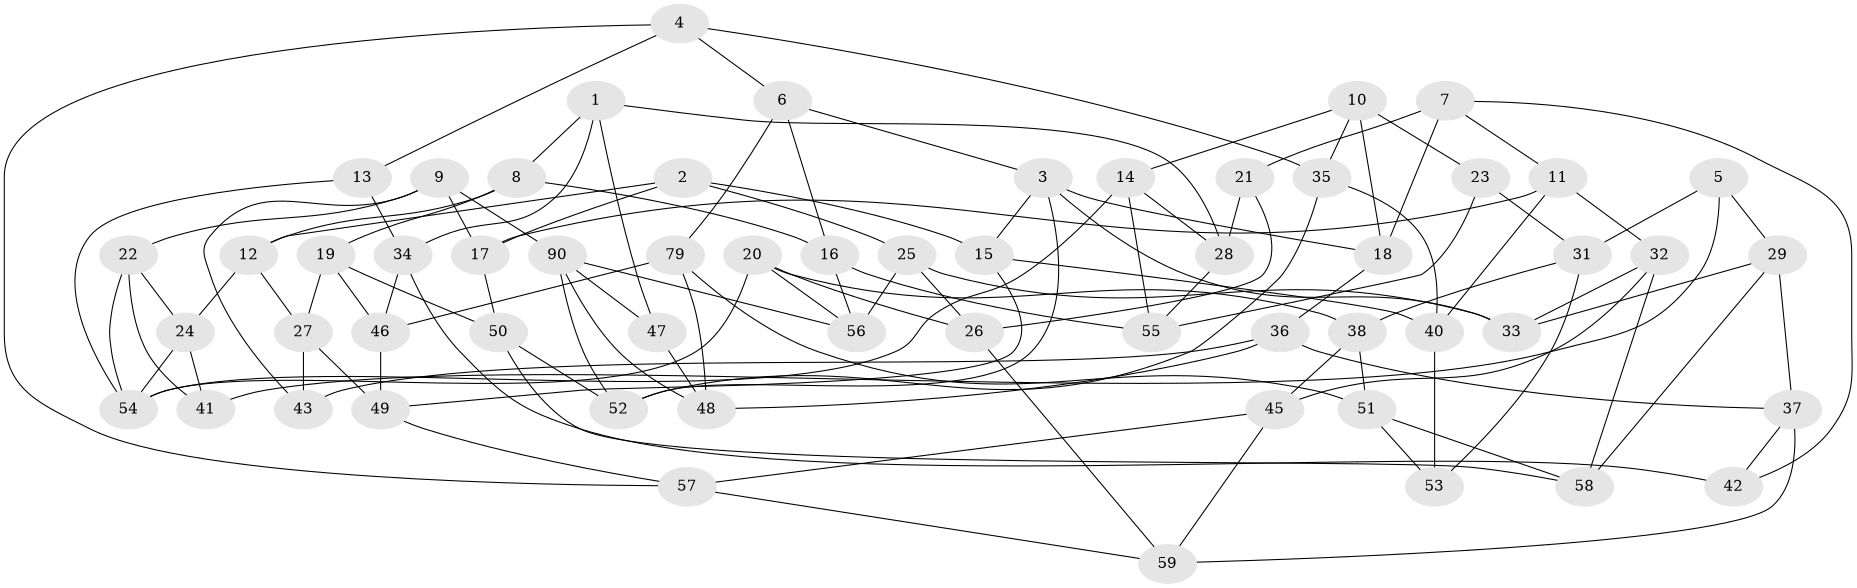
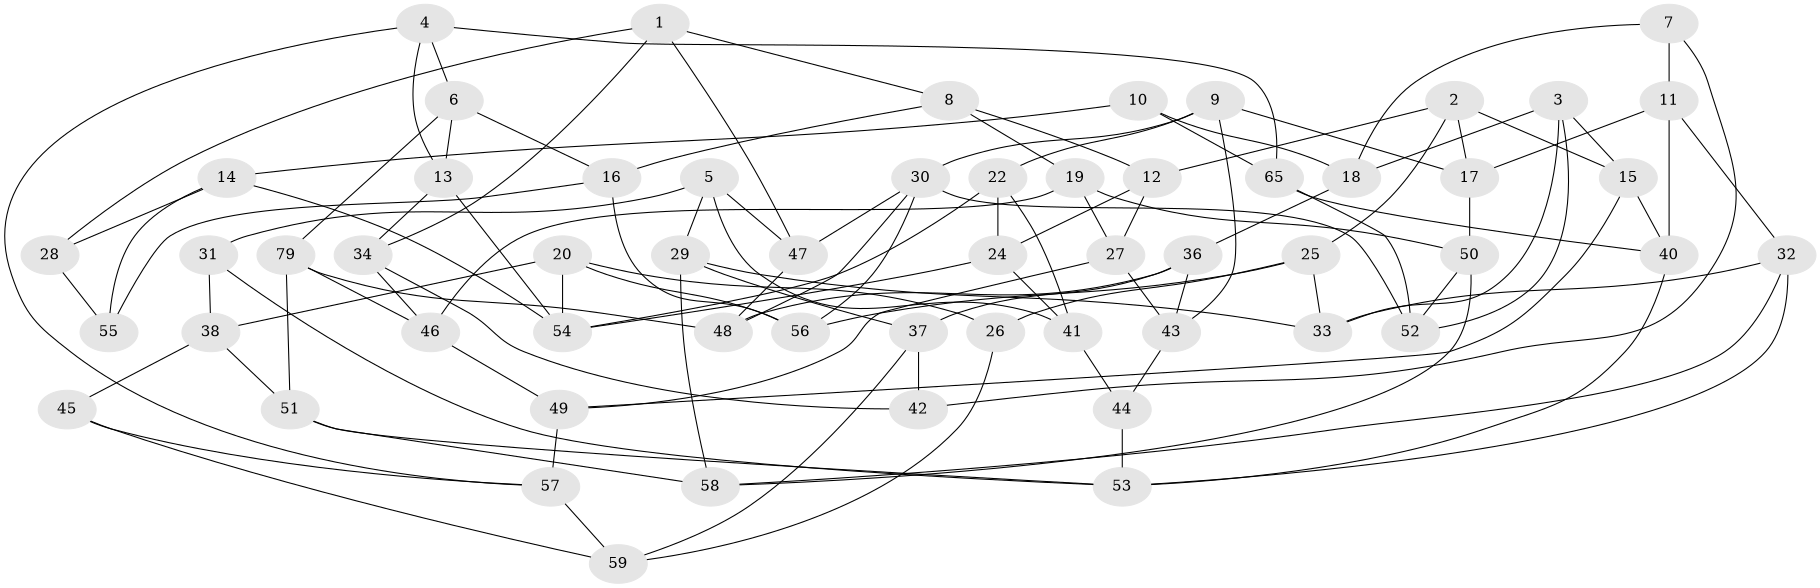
(913, 139) -> (449, 139)
(1245, 178) -> none
(1322, 178) -> (1275, 178)
(1481, 178) -> none
none -> (754, 217)
(558, 255) -> (921, 178)
(1488, 373) -> (1508, 444)
none -> (1122, 410)
